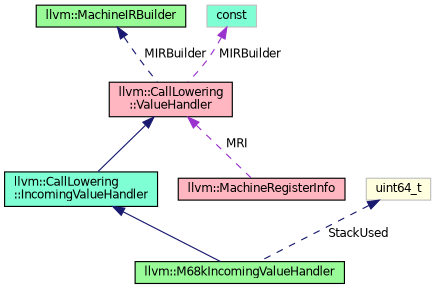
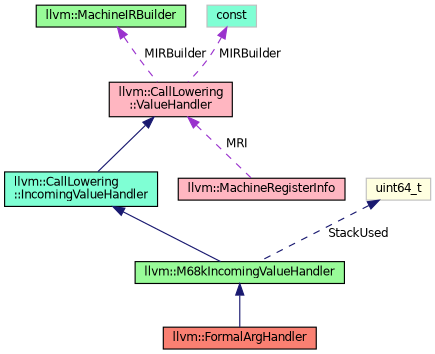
(140, 60) -> (140, 60)
none -> (240, 338)
